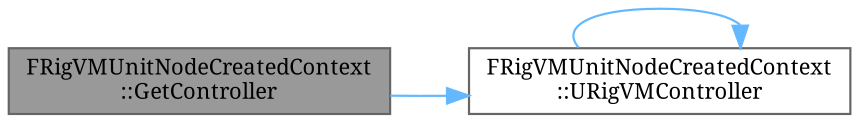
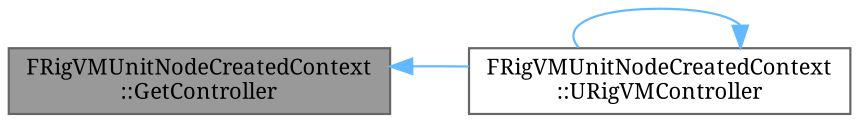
(419, 96) -> (441, 66)
